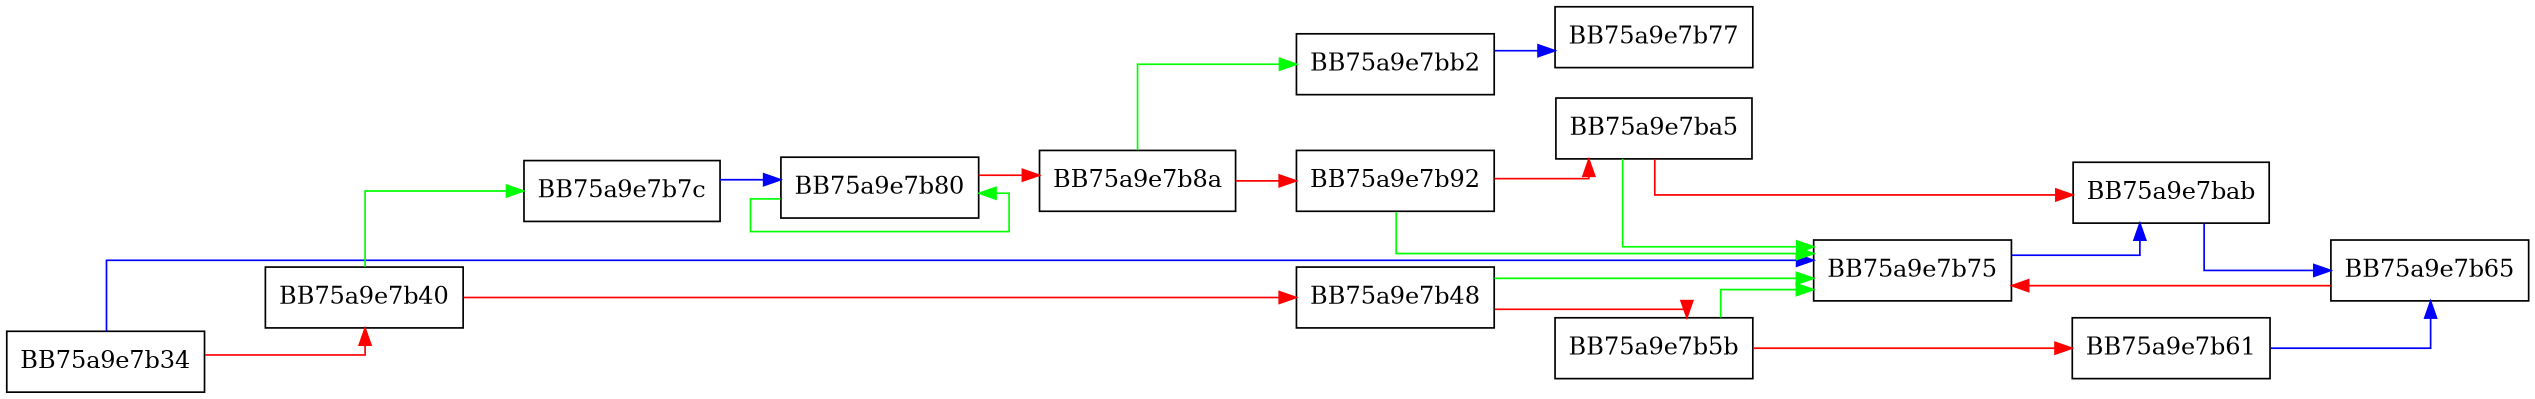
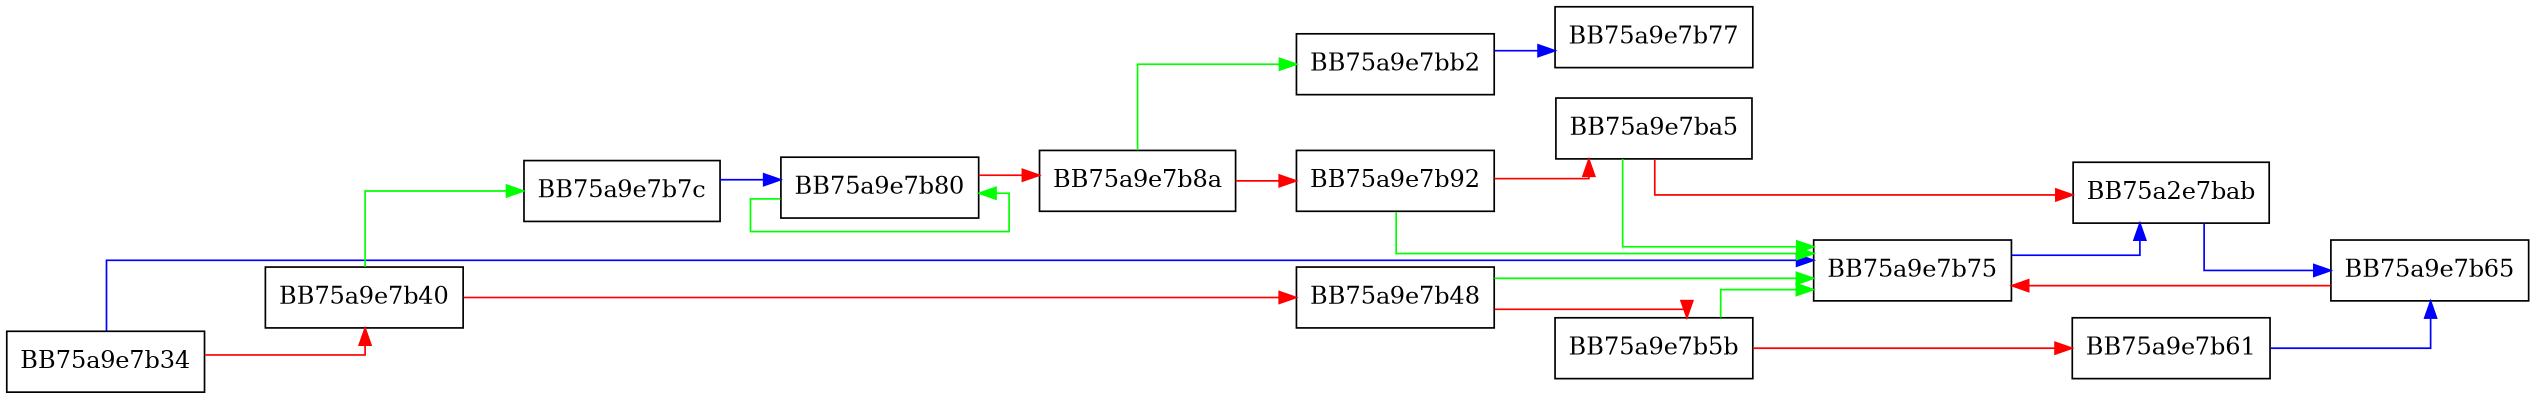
(2171, 193) -> (2171, 193)
